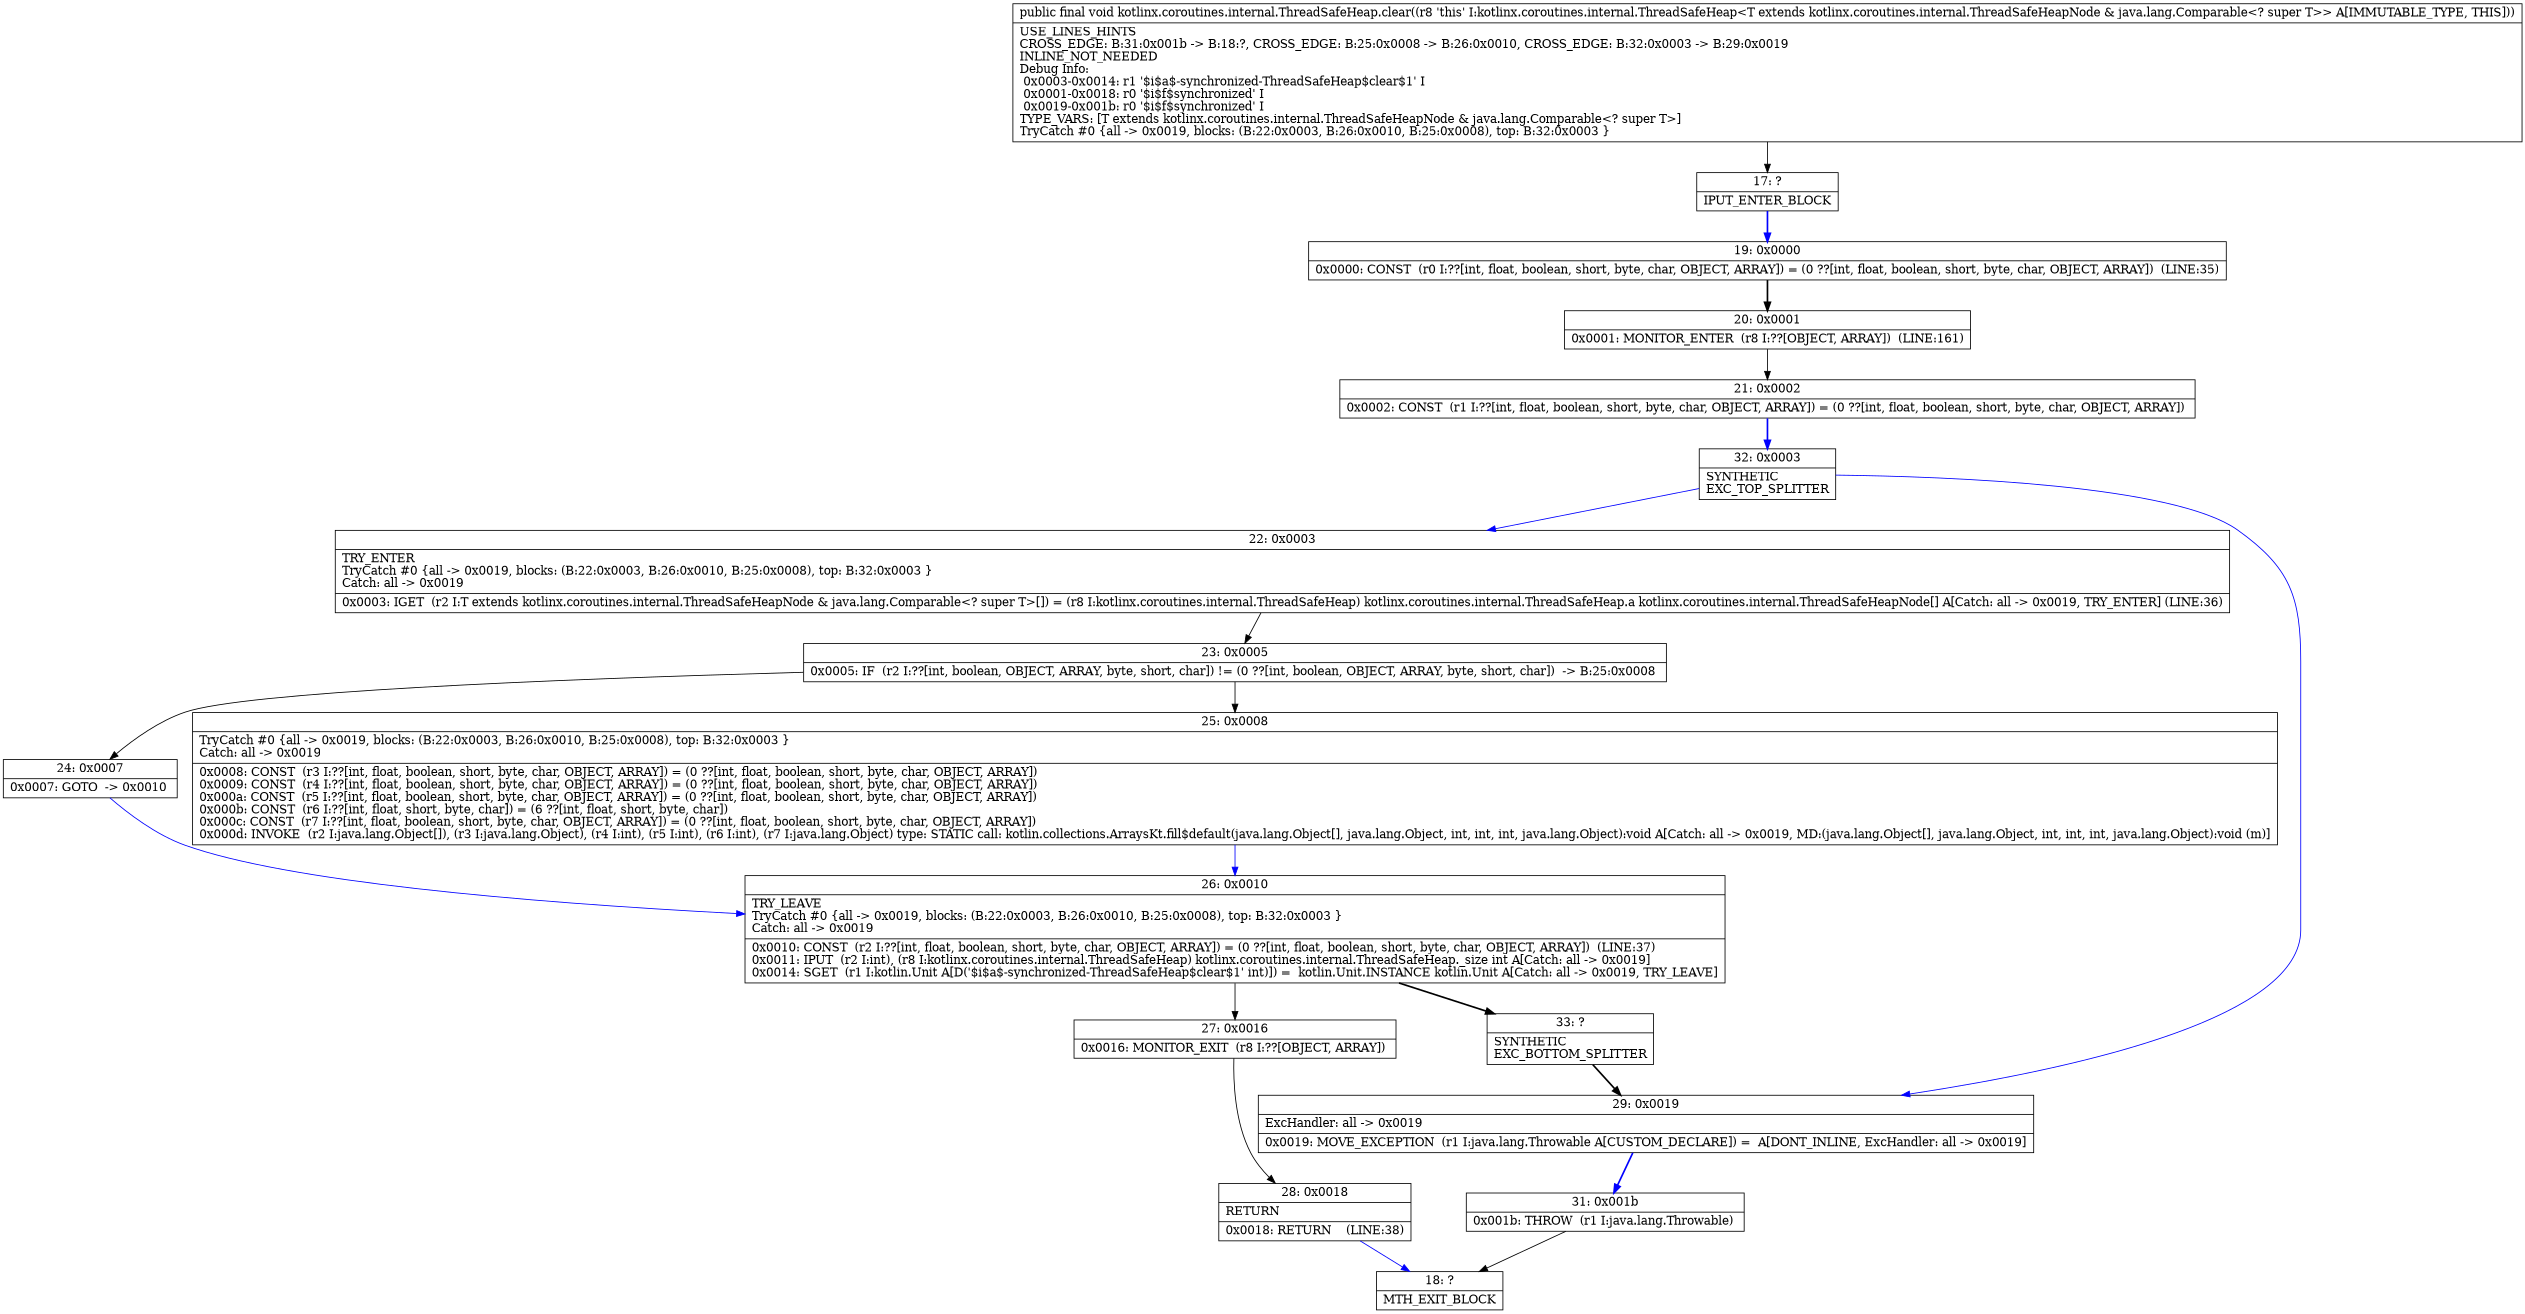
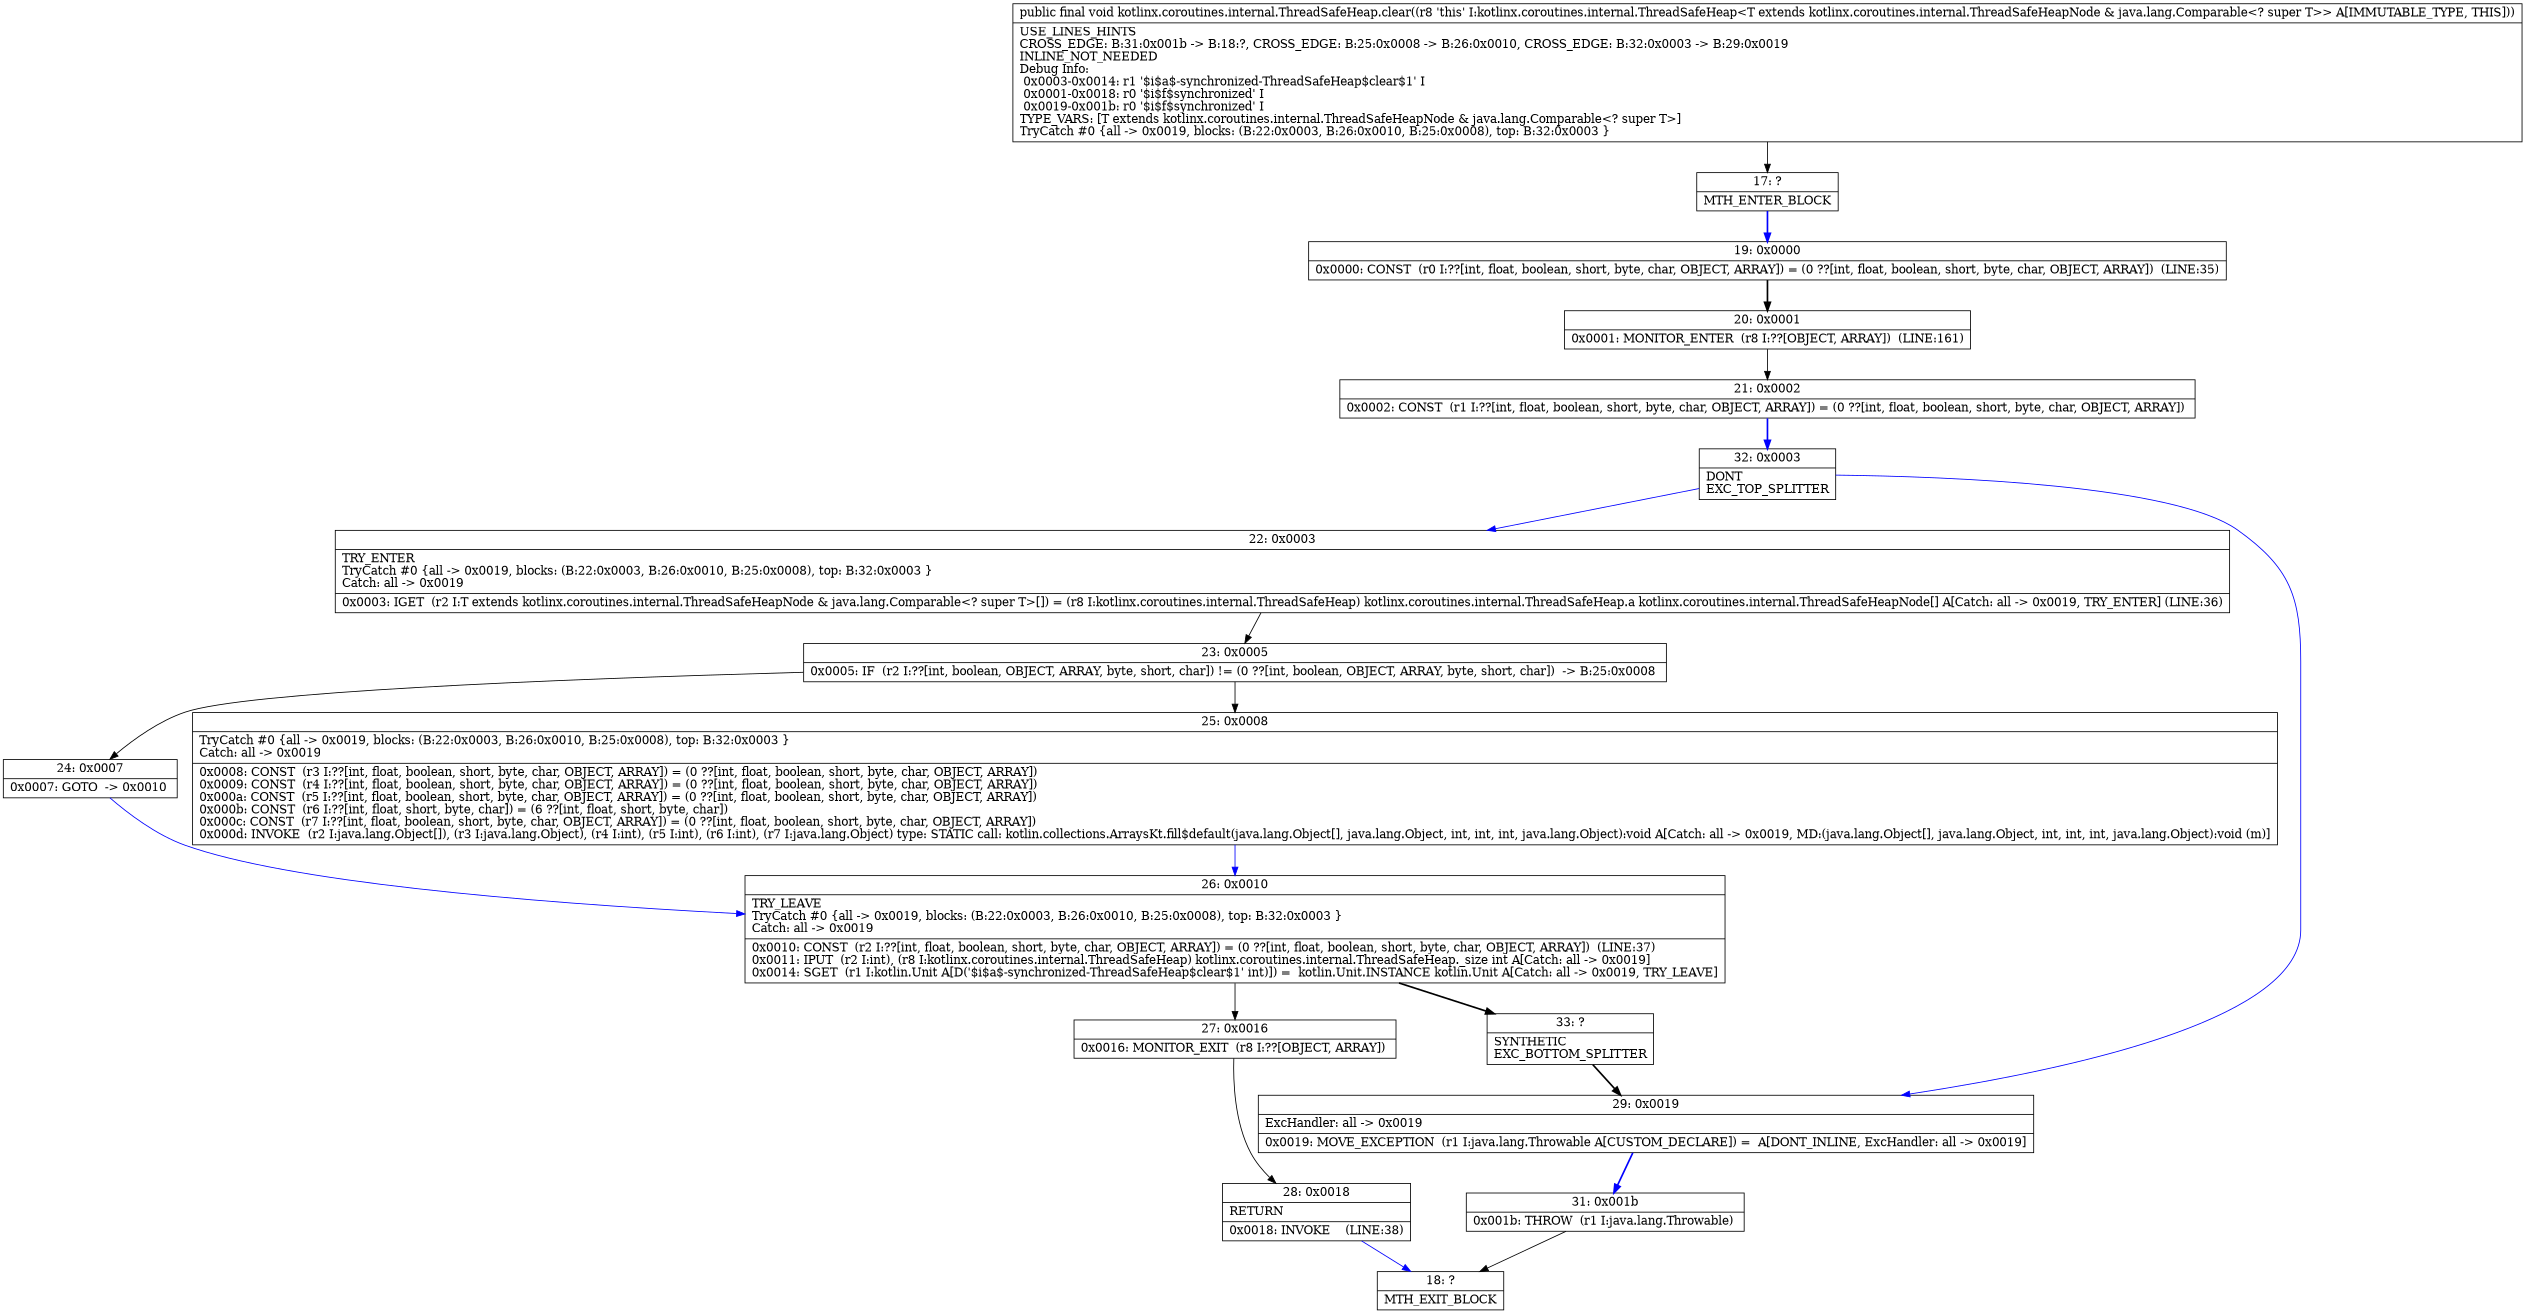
(1767, 201) -> (1767, 201)
(1743, 477) -> (1724, 477)
(1315, 1231) -> (1317, 1231)
